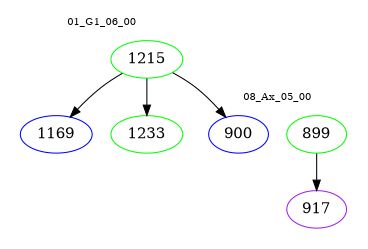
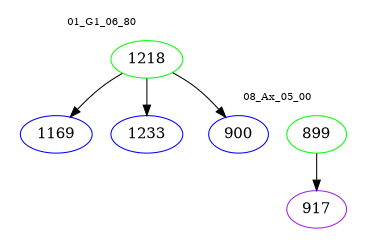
(102, 22) -> (102, 22)
(147, 59) -> (147, 59)
(147, 134) -> (147, 134)
